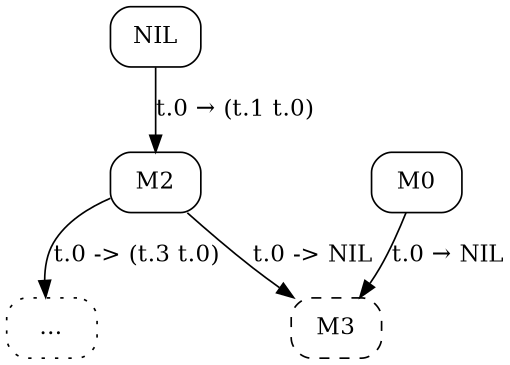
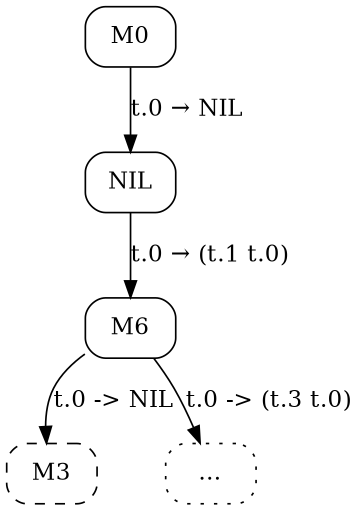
(156, 182) -> (131, 328)
(390, 249) -> (131, 101)
